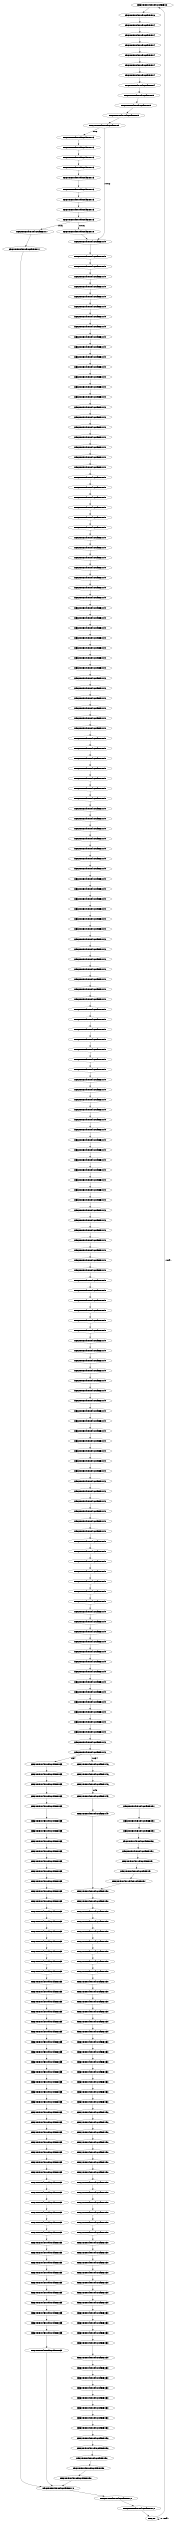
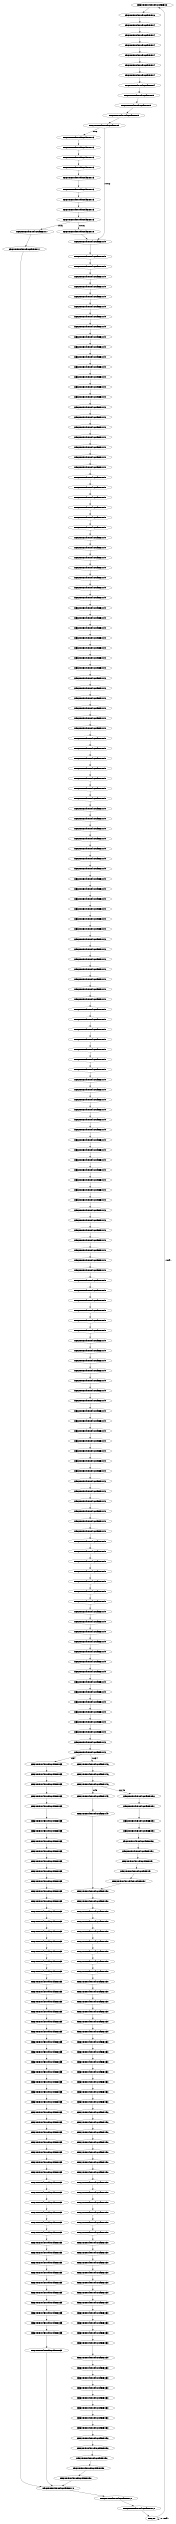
none -> (139, 1796)
